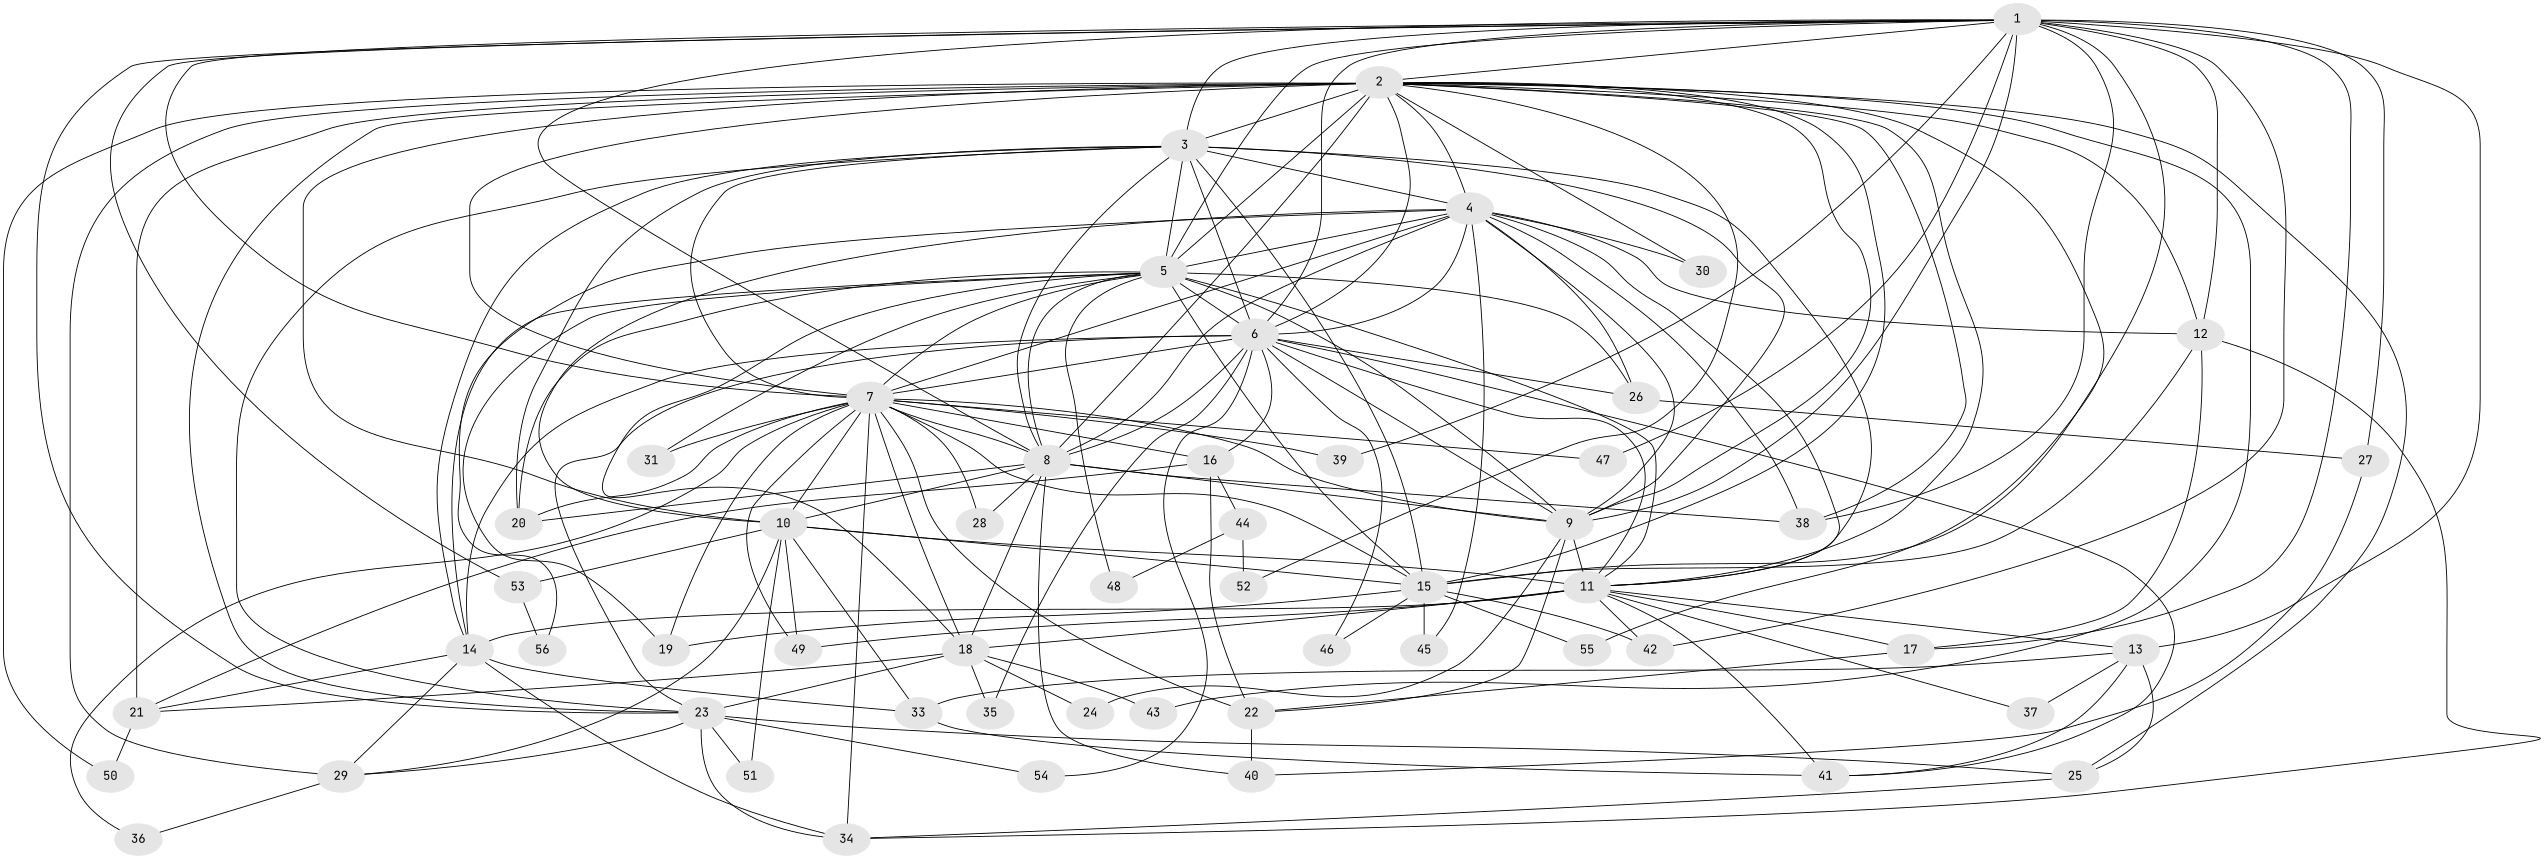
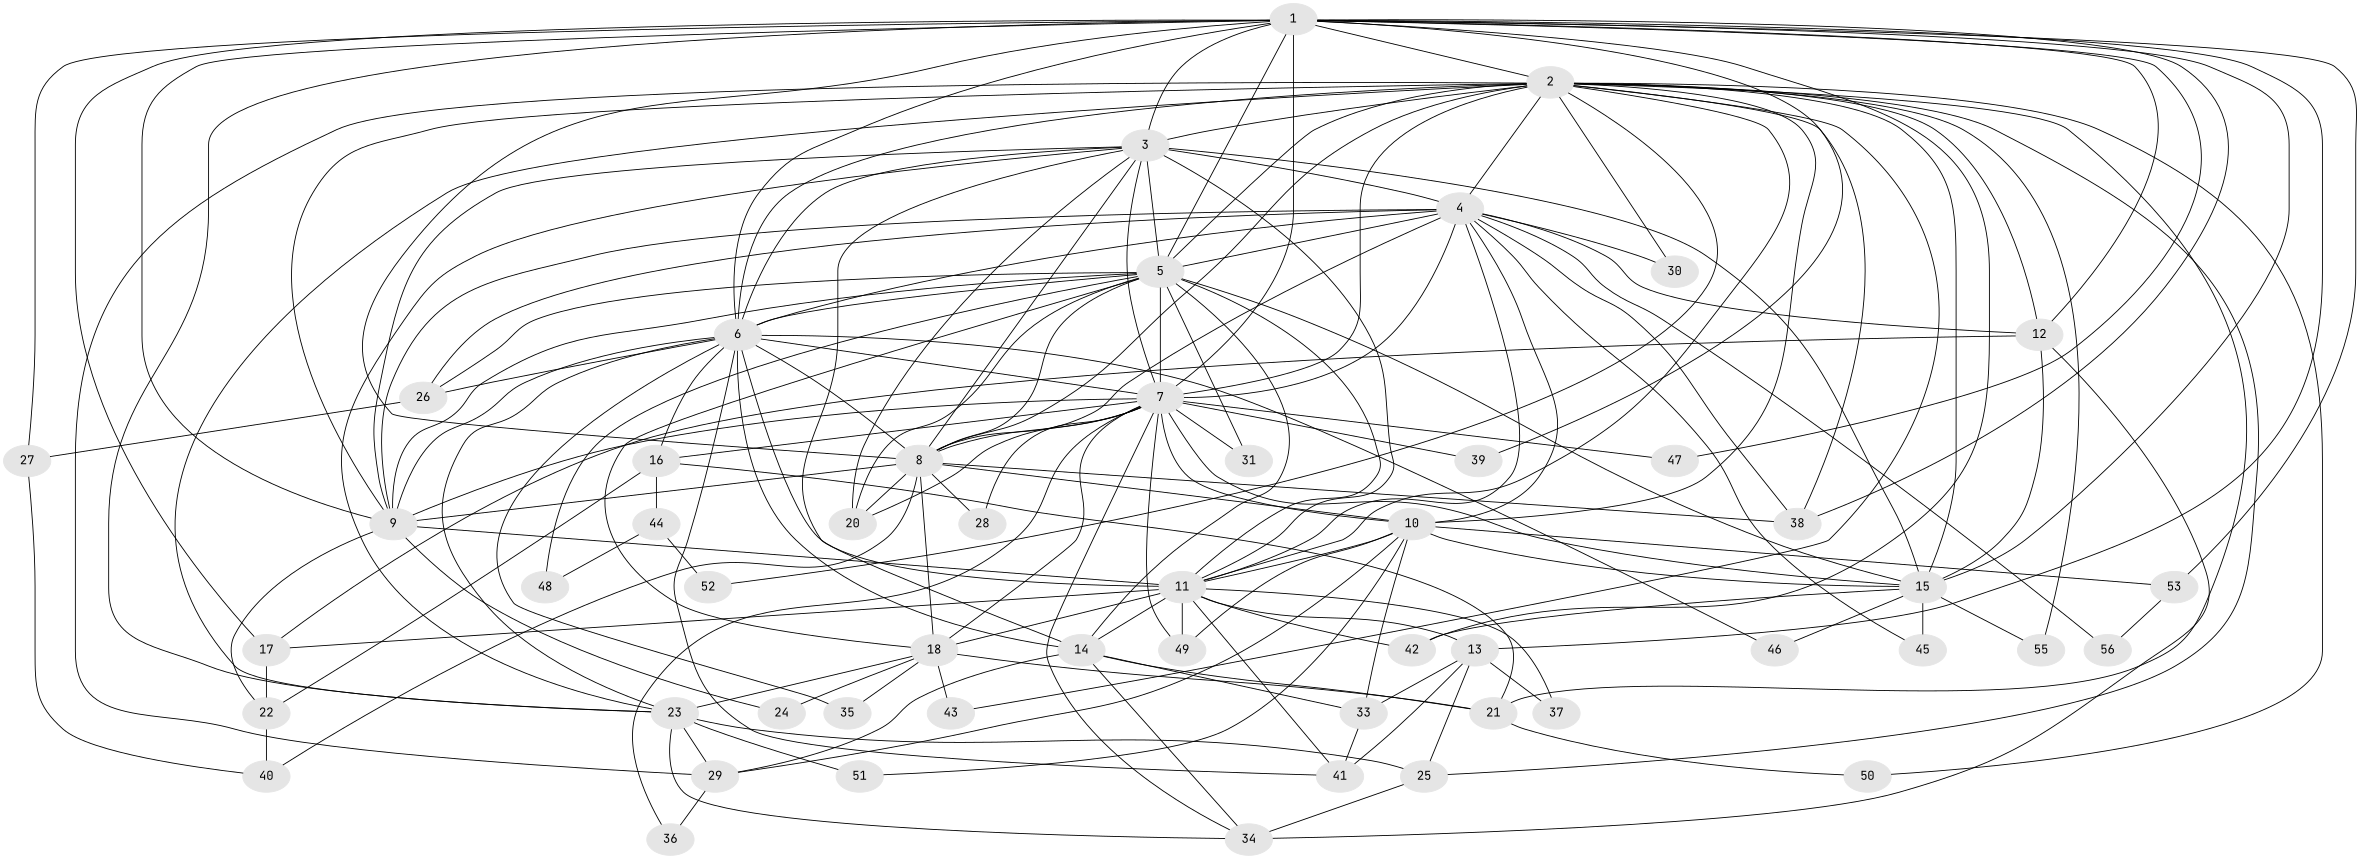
(1018, 600) -> none
(666, 650) -> none
(1041, 776) -> none
